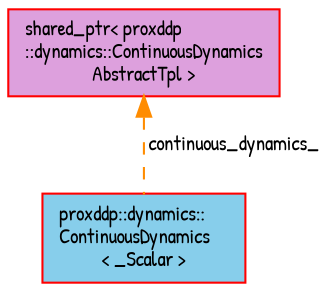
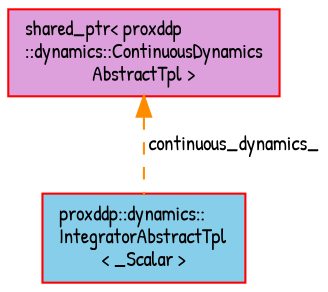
(144, 238) -> (144, 238)
